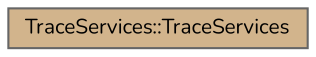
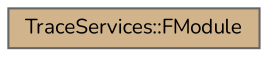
(158, 28) -> (134, 28)
